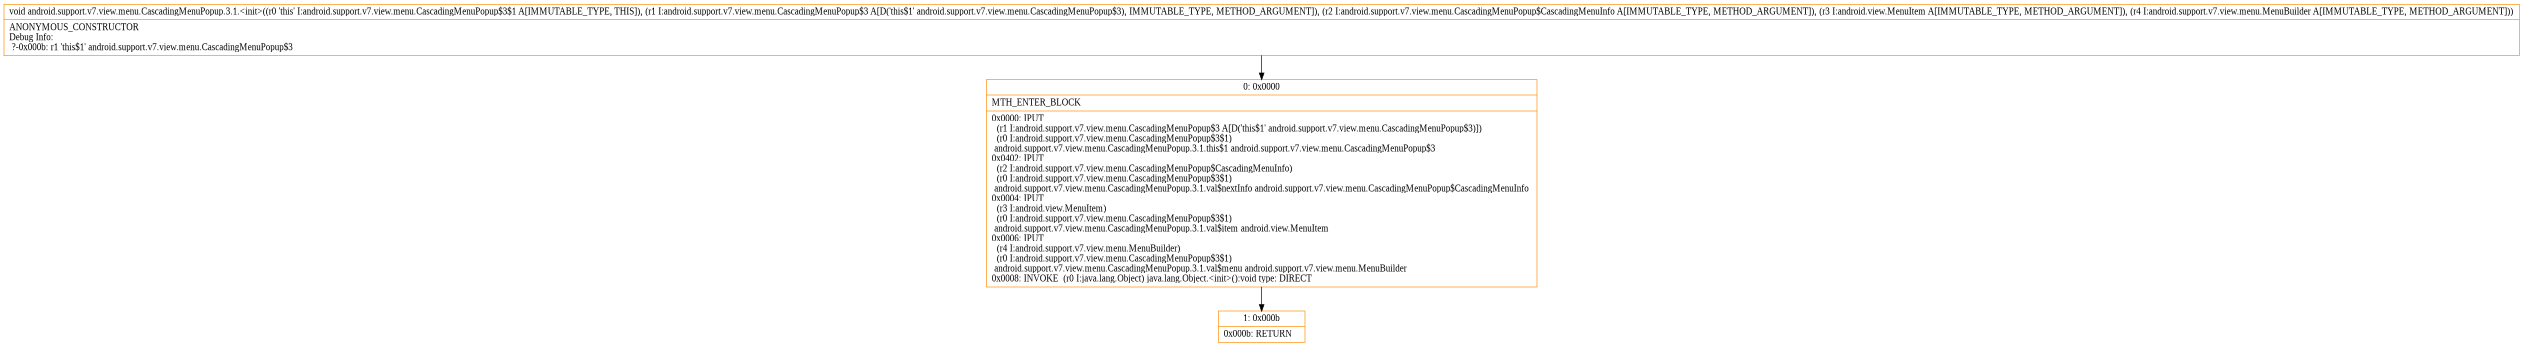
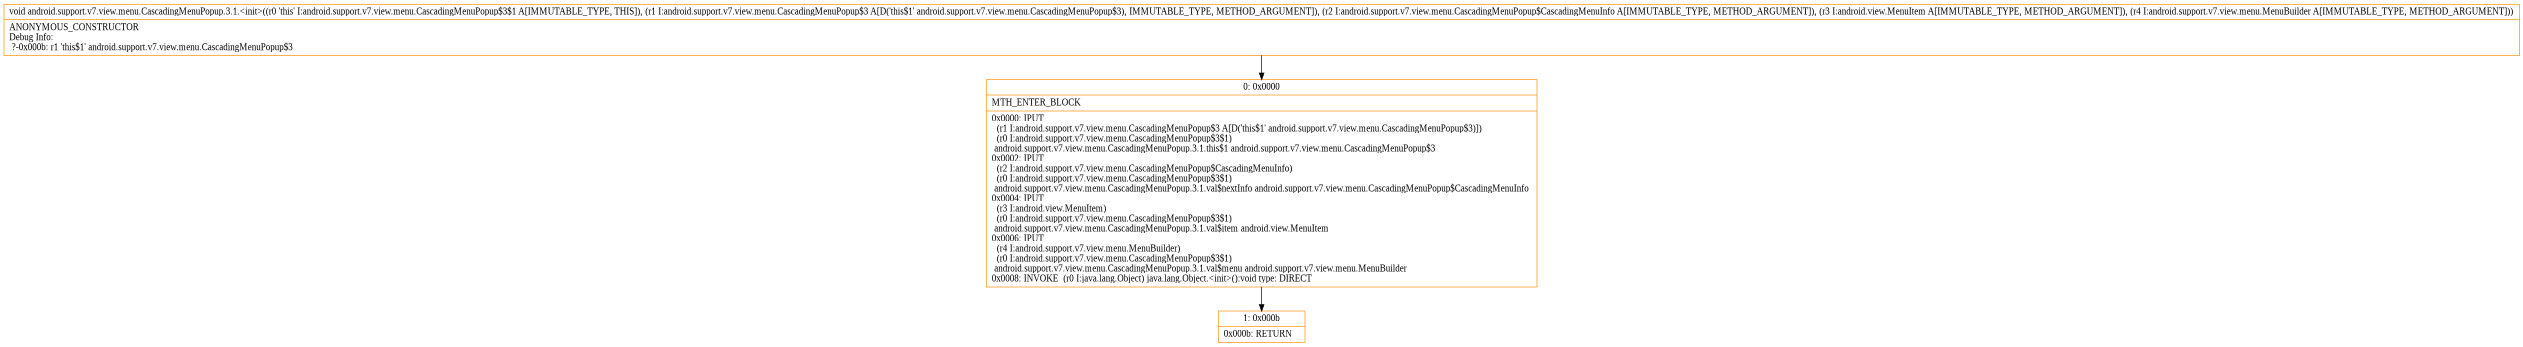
(1020, 159) -> (1020, 159)
